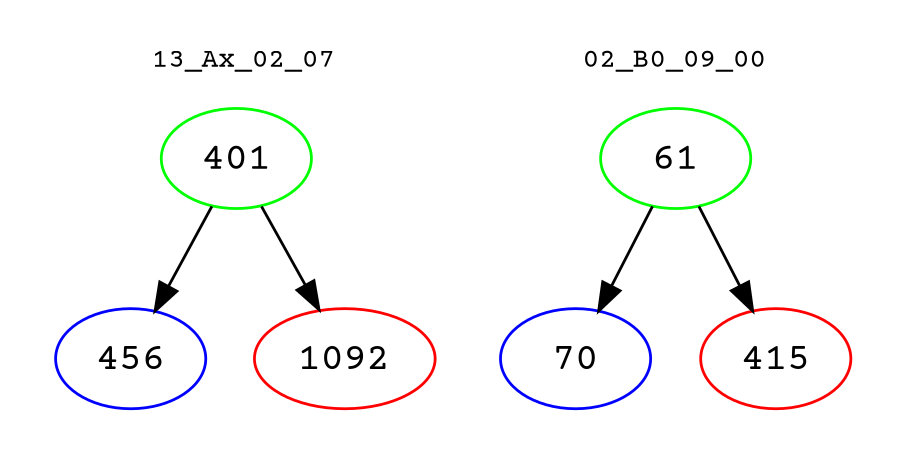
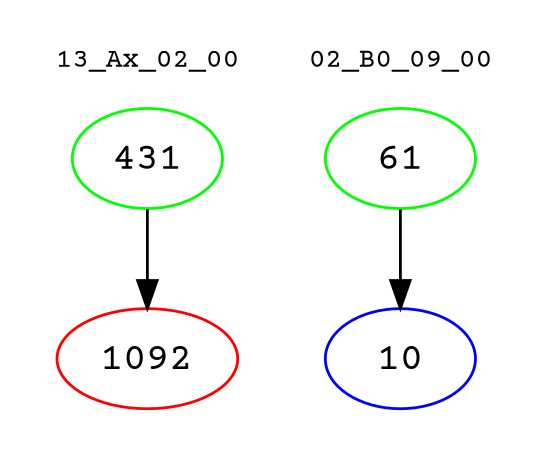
(245, 60) -> (149, 60)
(236, 158) -> (147, 158)
(131, 359) -> none
(576, 359) -> (400, 359)
(776, 359) -> none
